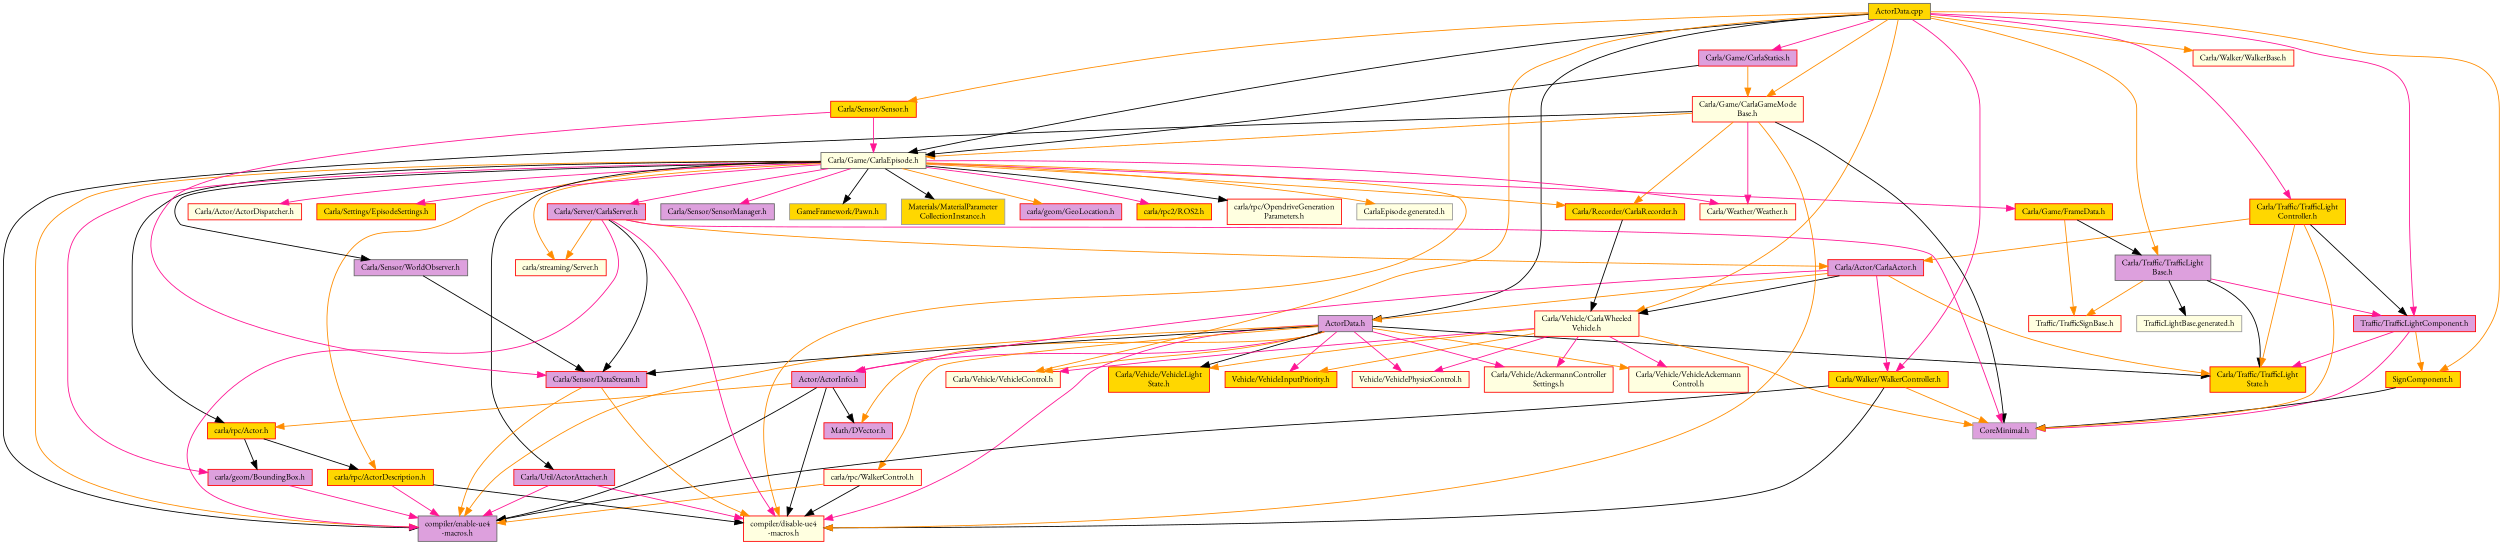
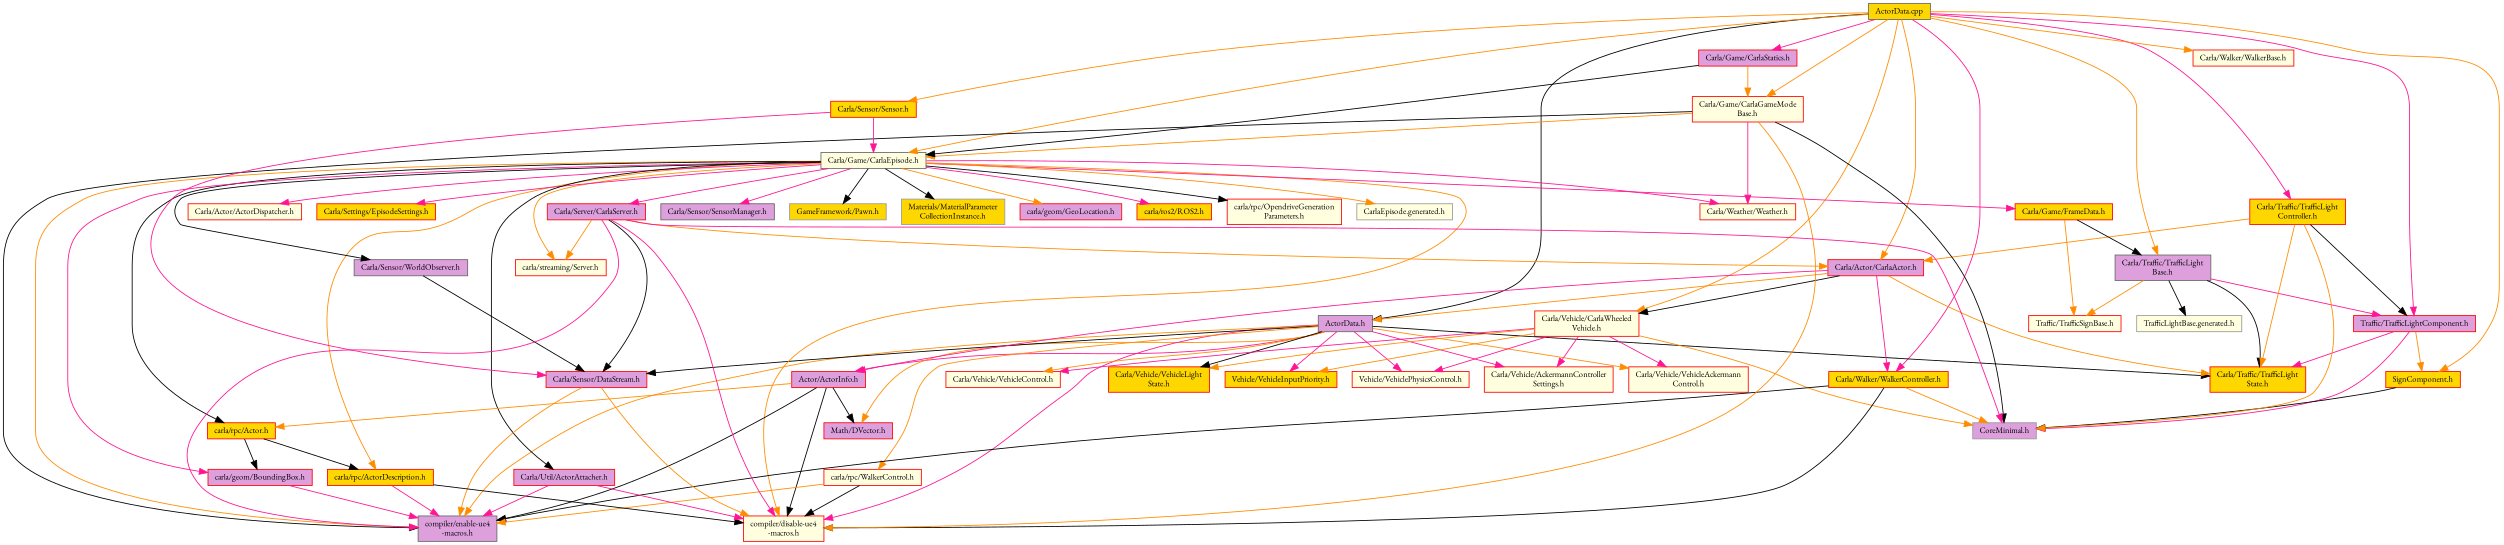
(1390, 66) -> (1390, 66)
(1174, 212) -> (1174, 212)
(1625, 212) -> none
(1508, 219) -> (1916, 138)
